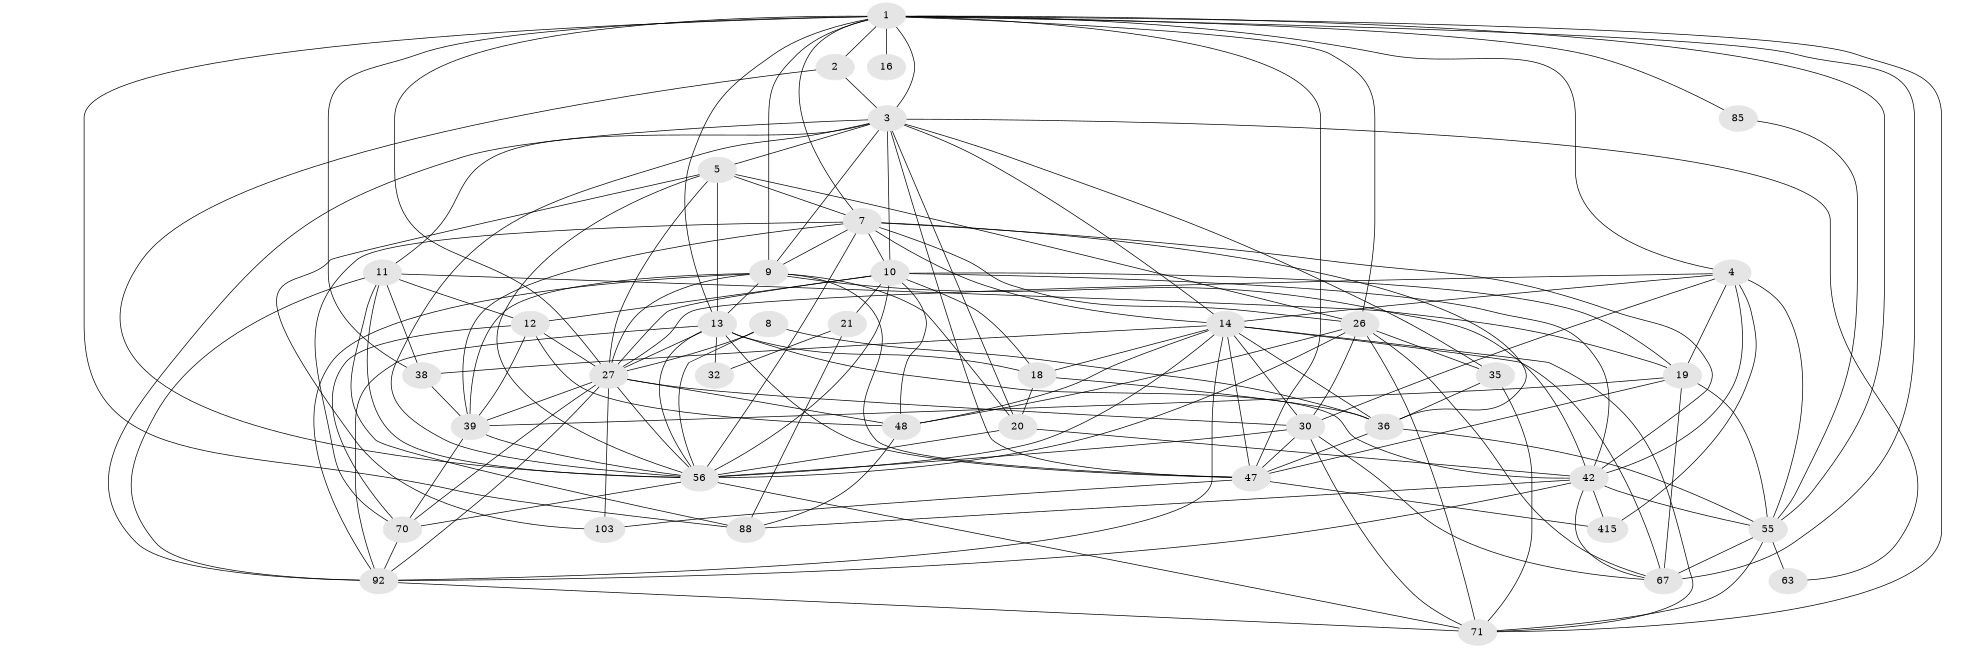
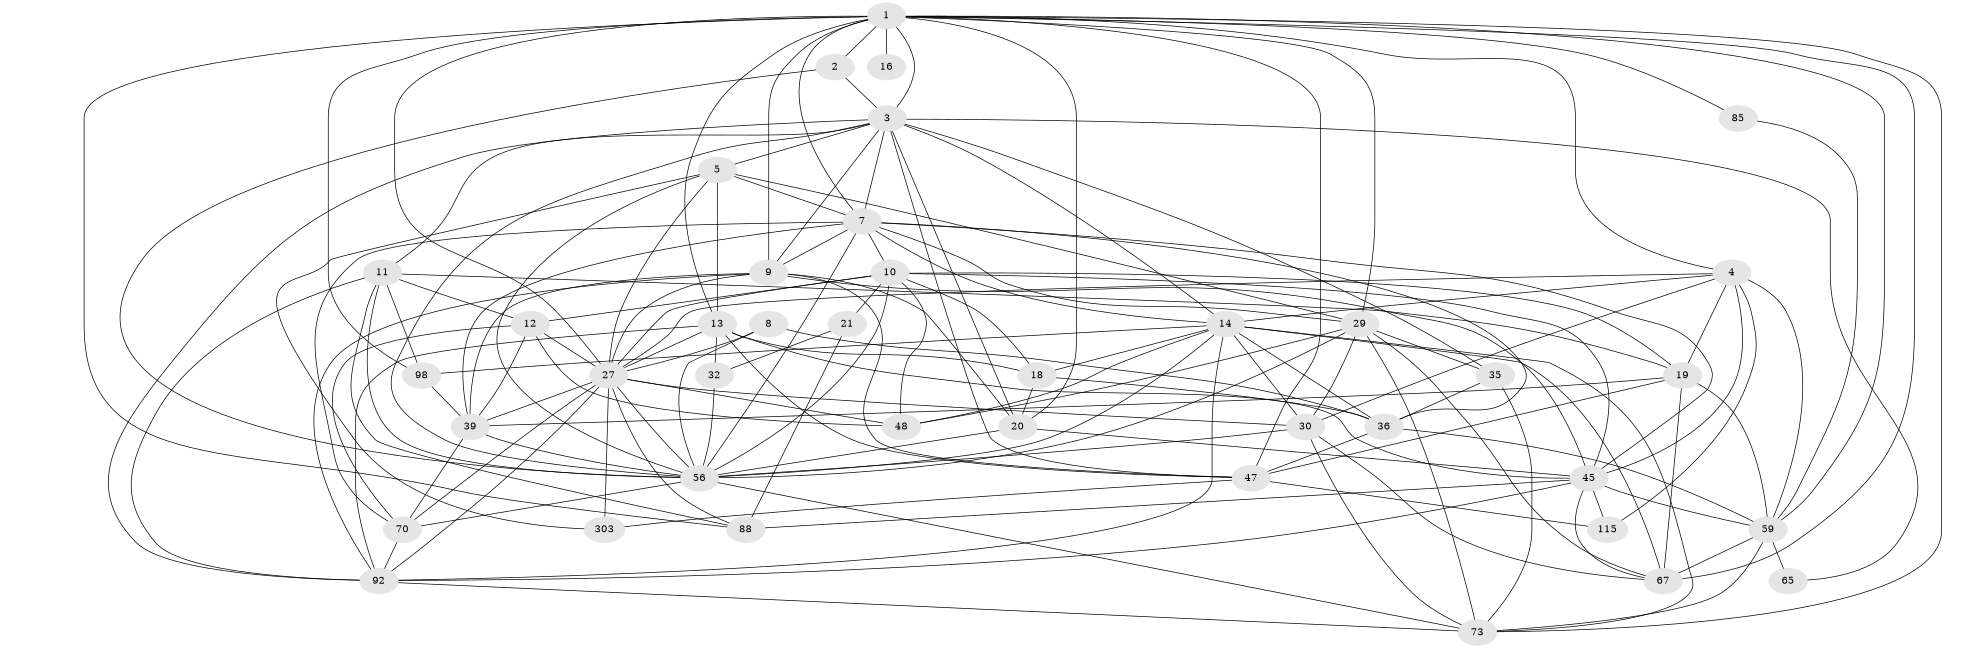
none -> (1076, 169)
(889, 196) -> (875, 170)
(743, 298) -> none
(1360, 324) -> (1360, 324)
(422, 376) -> (422, 376)
(660, 394) -> (711, 427)
(1240, 408) -> none
(1276, 455) -> none
(1589, 478) -> (1589, 478)
(838, 496) -> (642, 451)
(605, 530) -> (605, 530)
(1608, 530) -> (1608, 530)
(1768, 530) -> (1768, 530)
(1788, 581) -> (1788, 581)
(1478, 633) -> (1478, 633)
